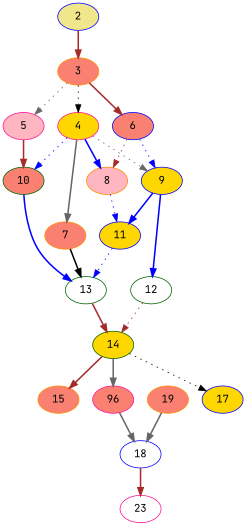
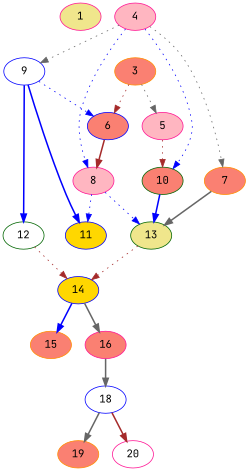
(78, 17) -> none
none -> (81, 17)
(78, 95) -> none
(103, 96) -> (123, 95)
(78, 126) -> (135, 17)
(122, 149) -> (102, 150)
(24, 150) -> (163, 150)
(91, 150) -> (88, 90)
(146, 150) -> (63, 97)
(72, 177) -> (198, 85)
(107, 181) -> (93, 181)
(162, 181) -> (24, 71)
(74, 259) -> (191, 206)
(105, 260) -> (119, 206)
(86, 290) -> (151, 236)
(98, 314) -> (118, 261)
(113, 345) -> (78, 290)
(89, 370) -> (66, 314)
(113, 400) -> (106, 345)
(223, 400) -> none
(156, 424) -> (94, 424)
(141, 509) -> (133, 454)
